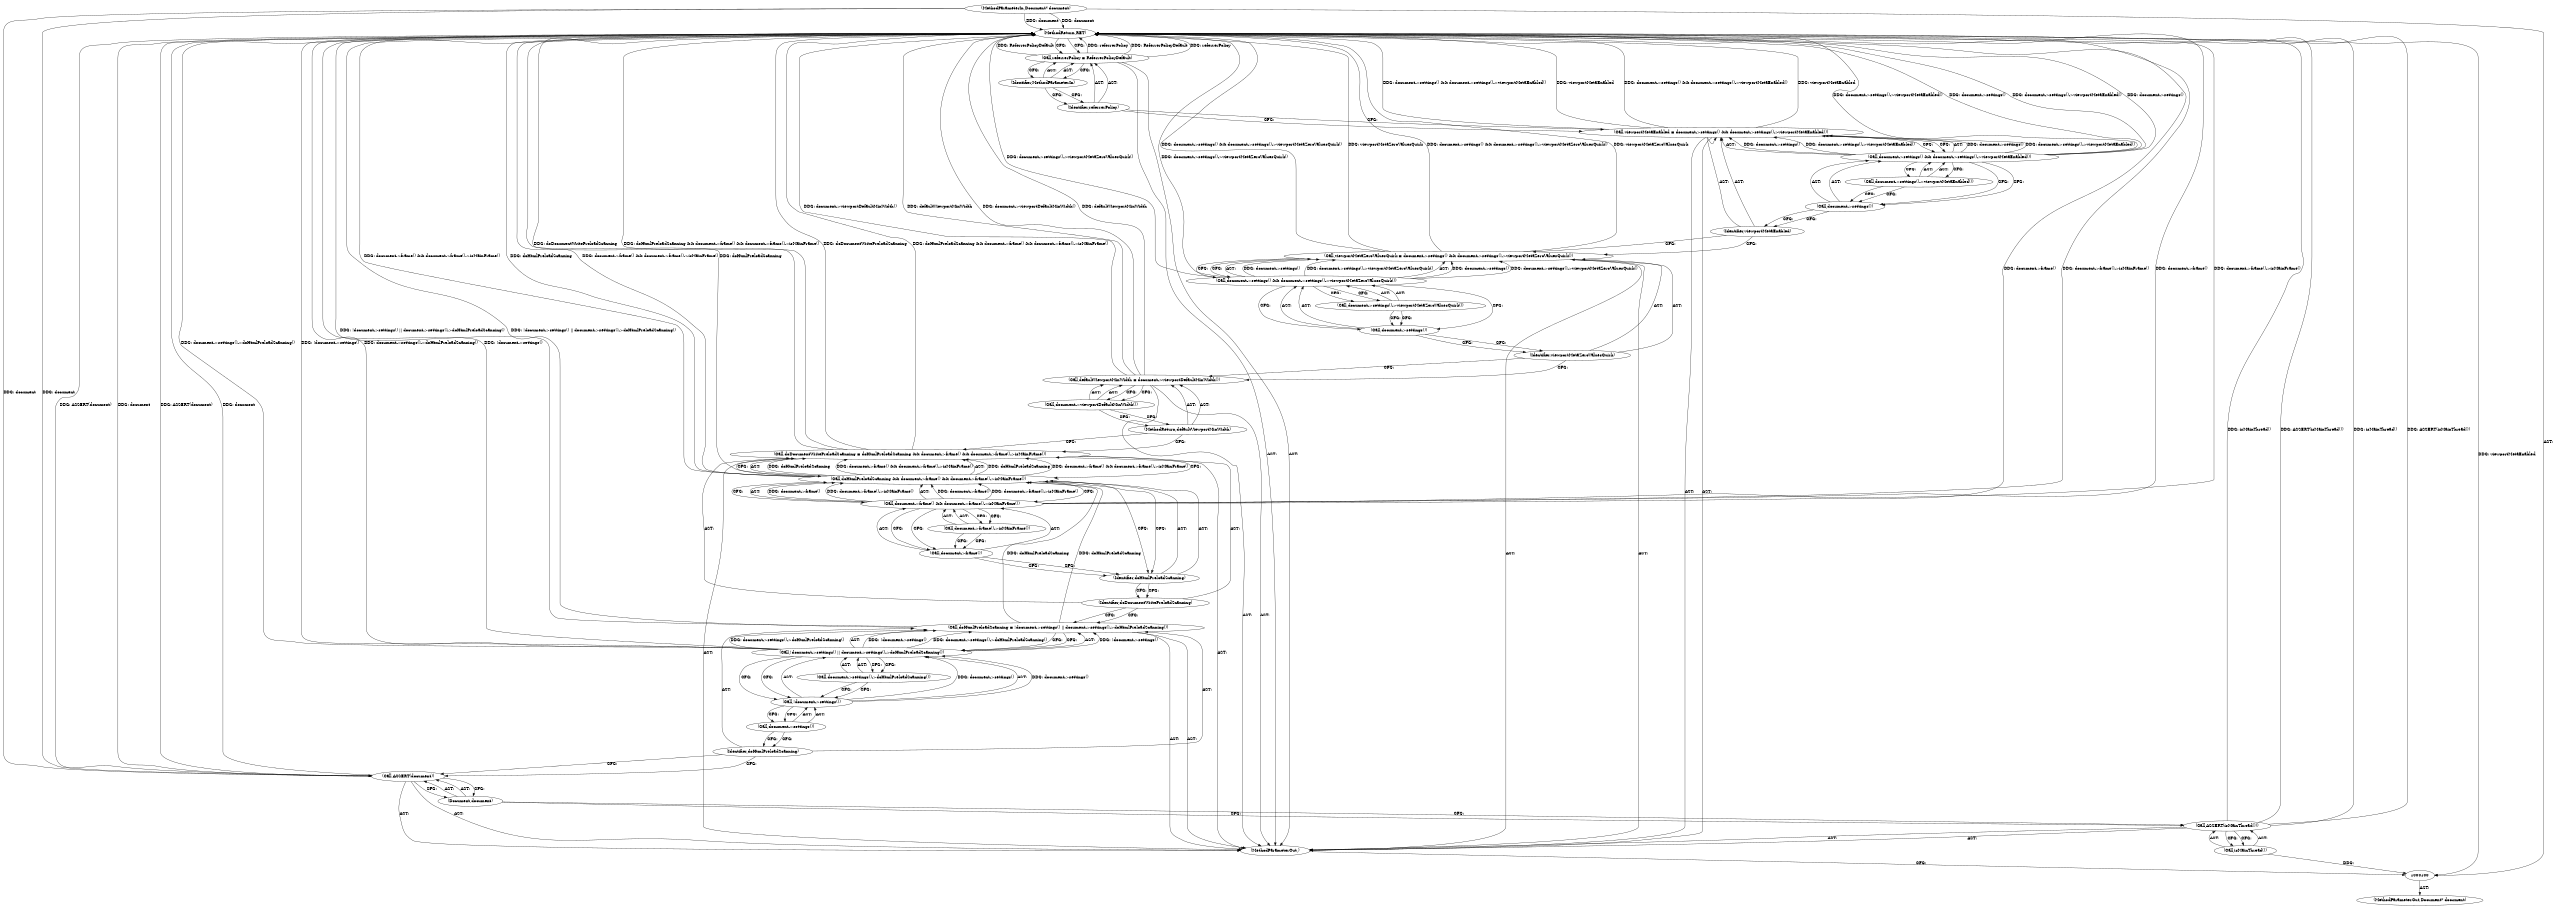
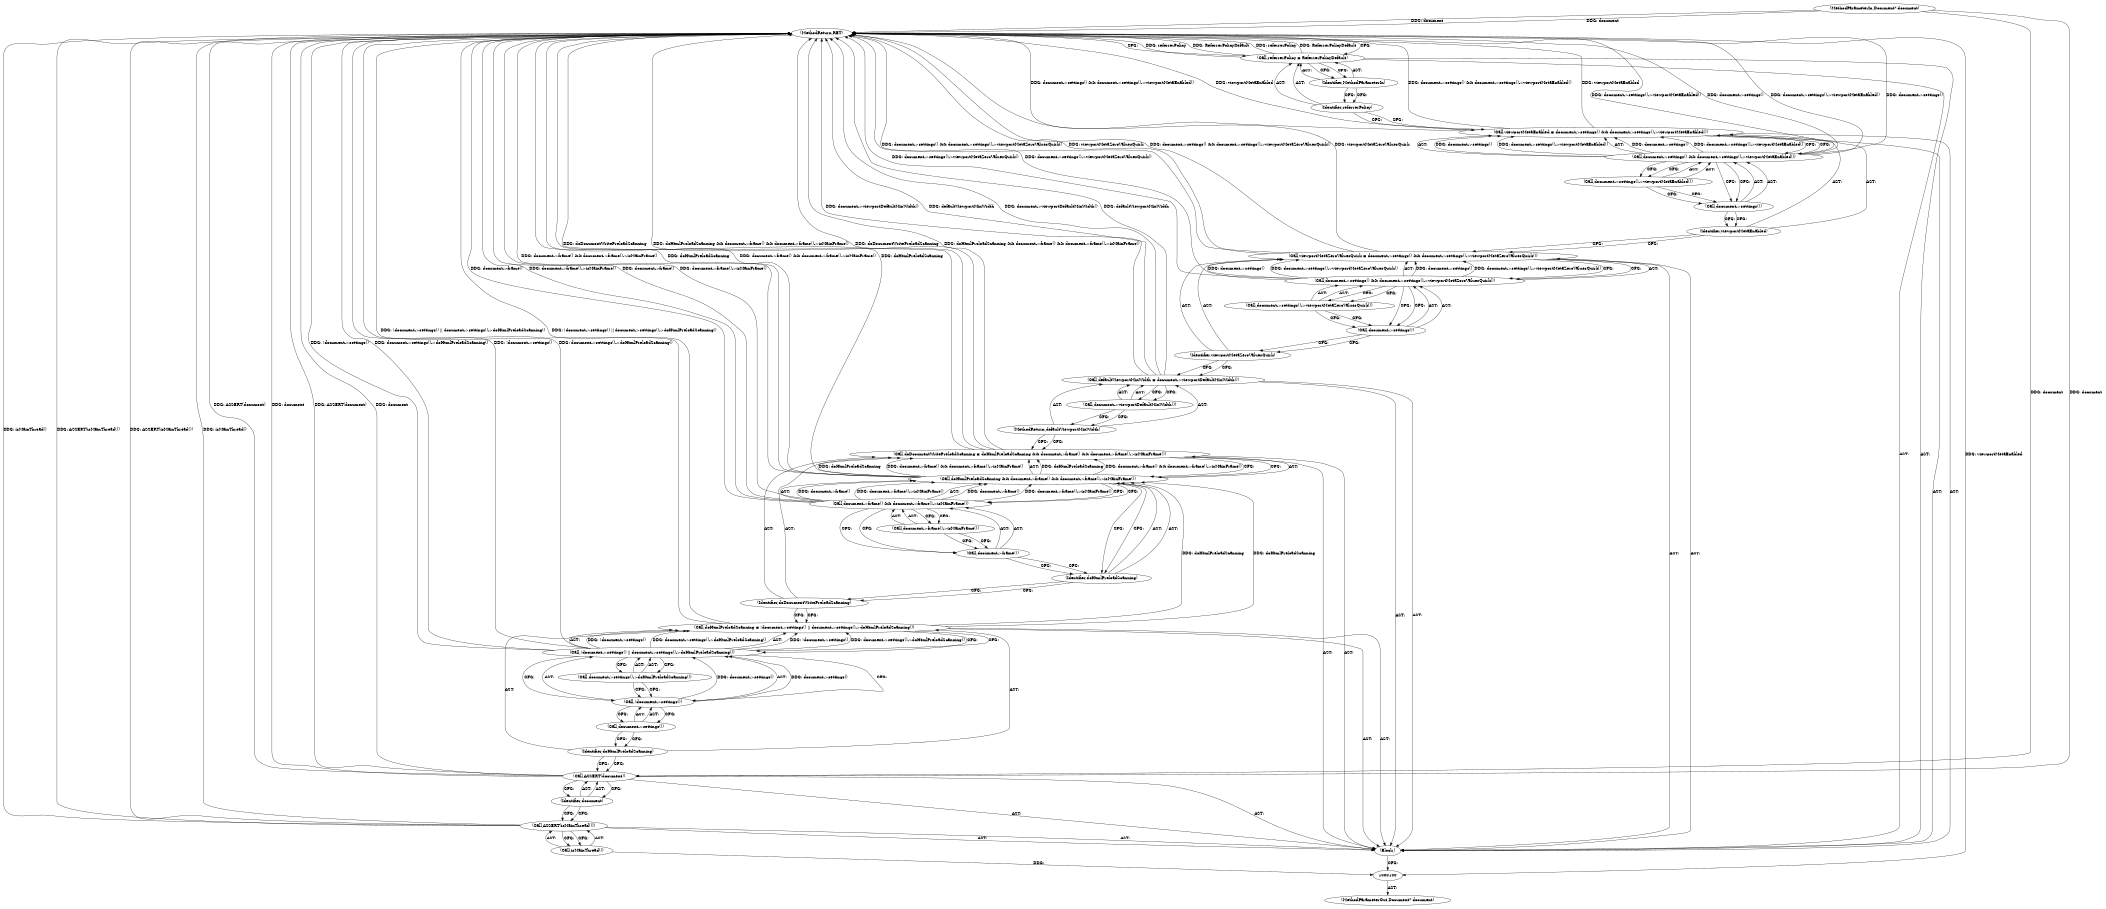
(2281, 20) -> none
(470, 801) -> (582, 801)
(1275, 851) -> (1388, 851)
